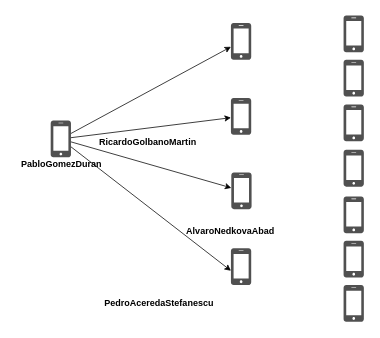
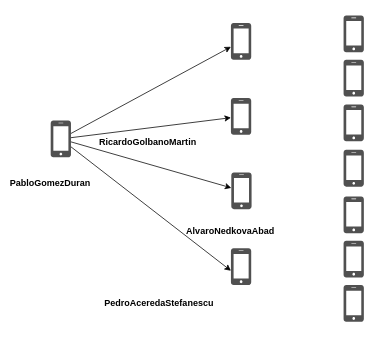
(61, 165) -> (50, 183)
